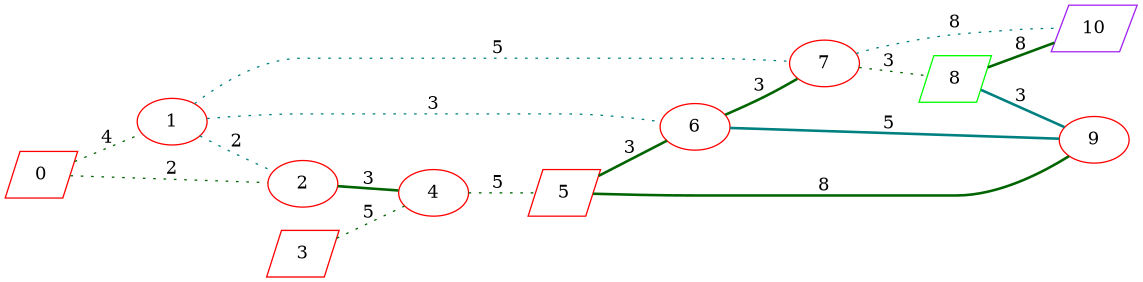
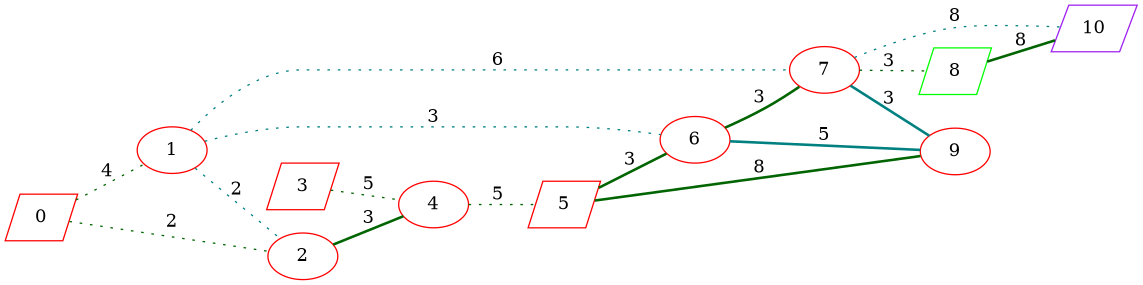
(498, 49) -> (498, 60)
(1023, 108) -> (890, 111)
